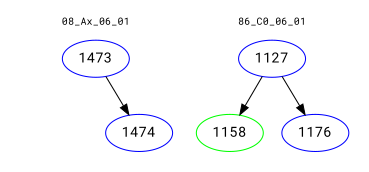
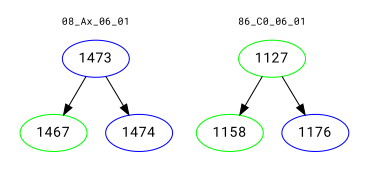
(272, 59) -> (272, 59)
none -> (54, 133)
